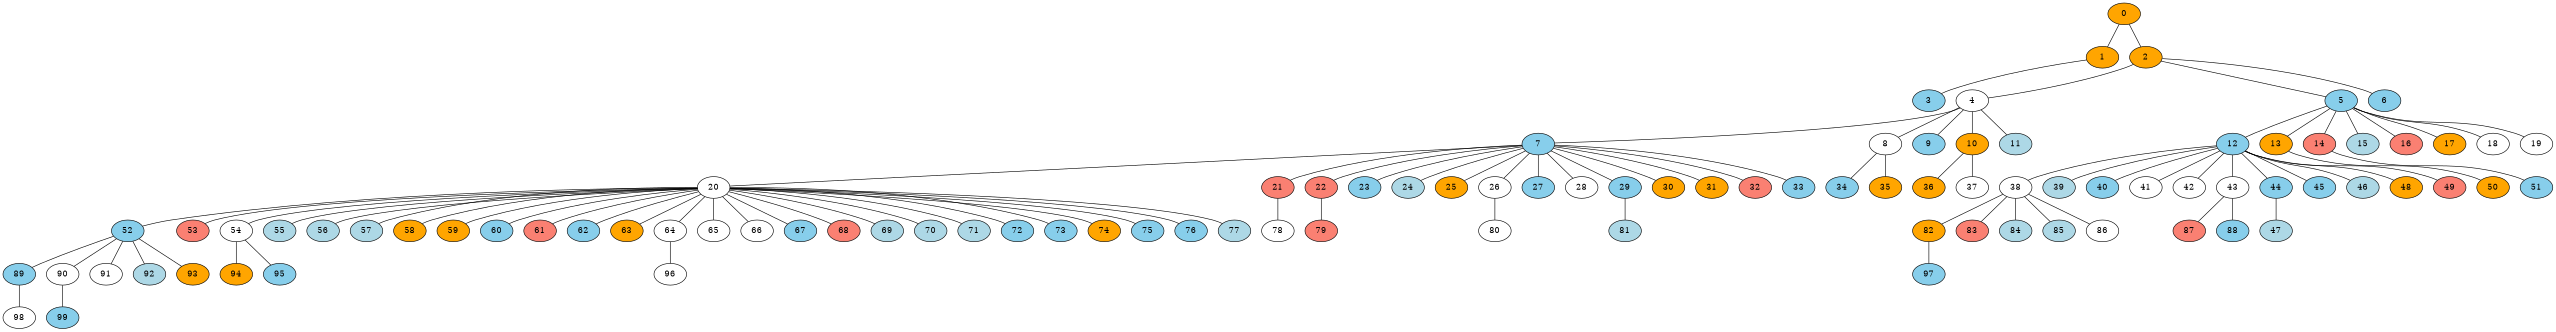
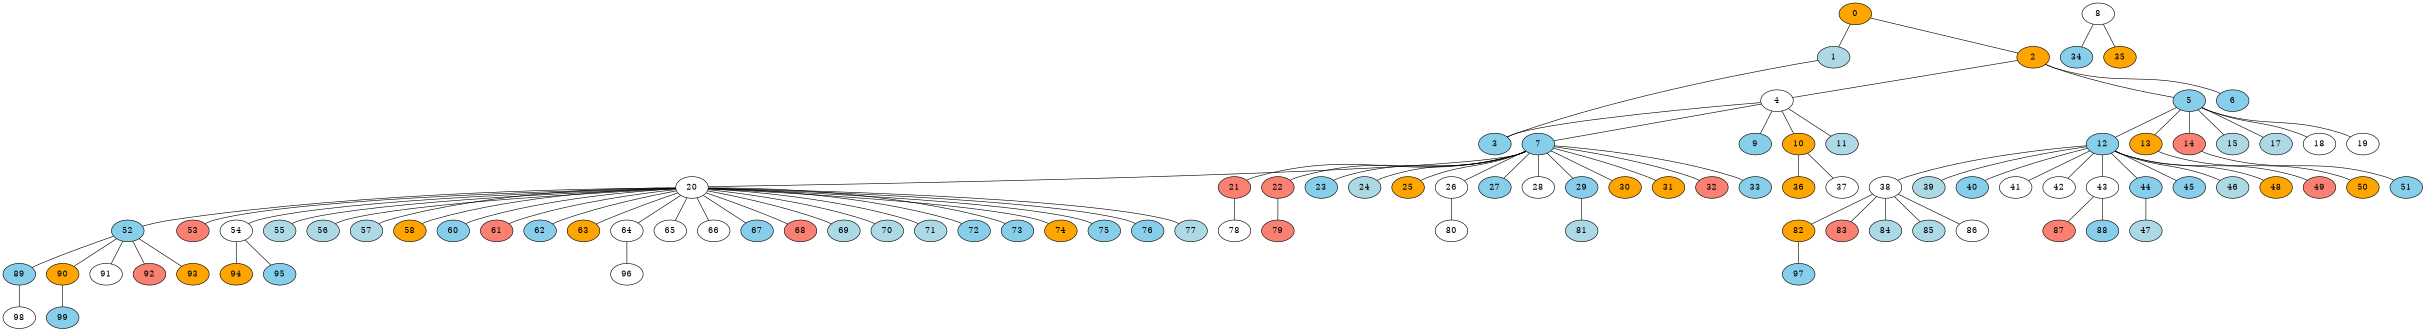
(2102, 57) -> (1834, 57)
(1929, 122) -> (1633, 115)
(2406, 144) -> none
(2450, 144) -> (2276, 144)
(453, 231) -> none
(63, 274) -> (63, 274)
(149, 274) -> (149, 274)
